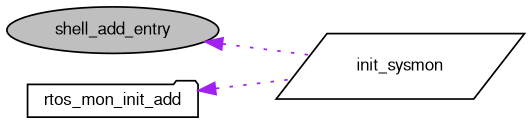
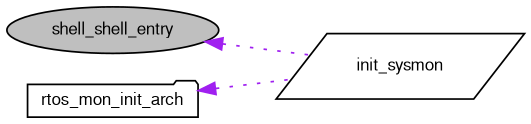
(113, 30) -> (113, 30)
(113, 101) -> (113, 101)
